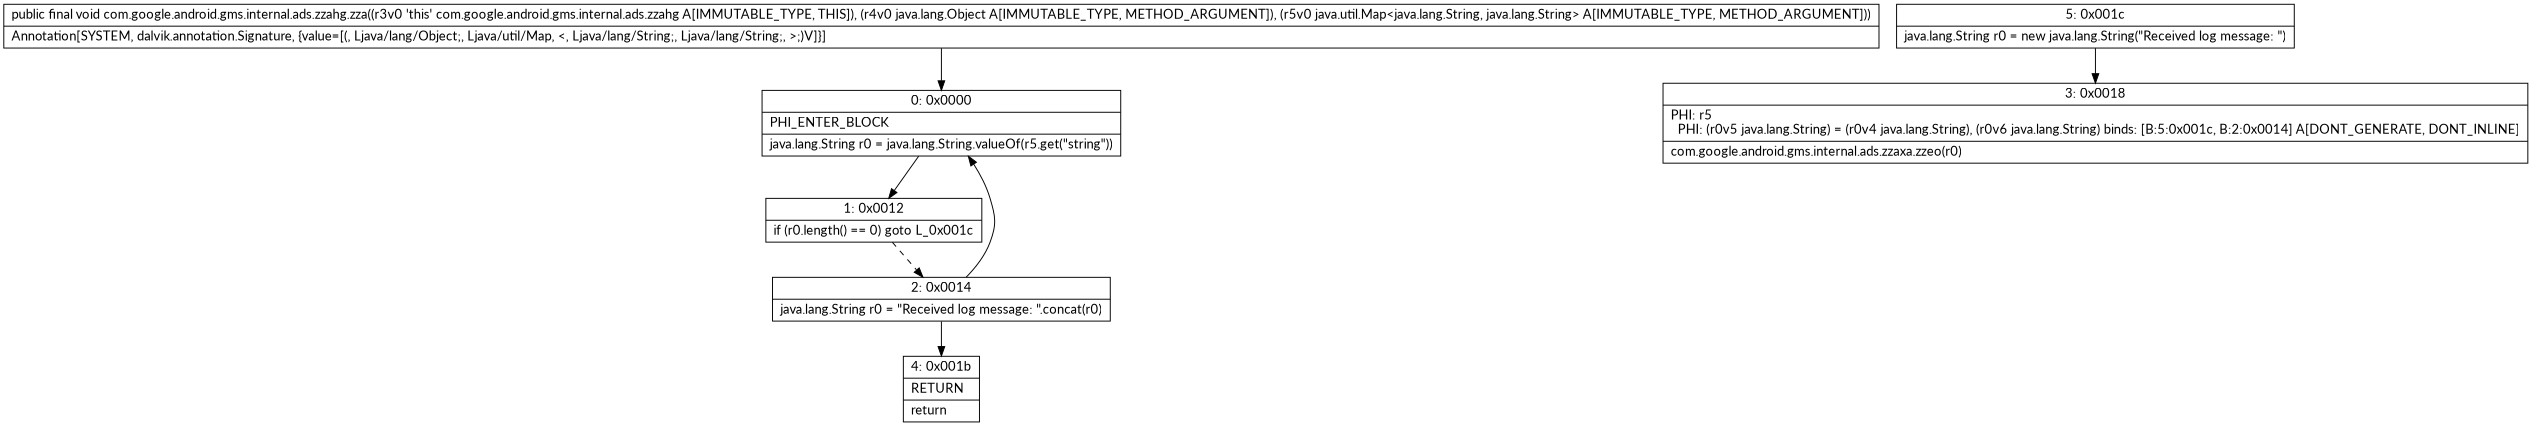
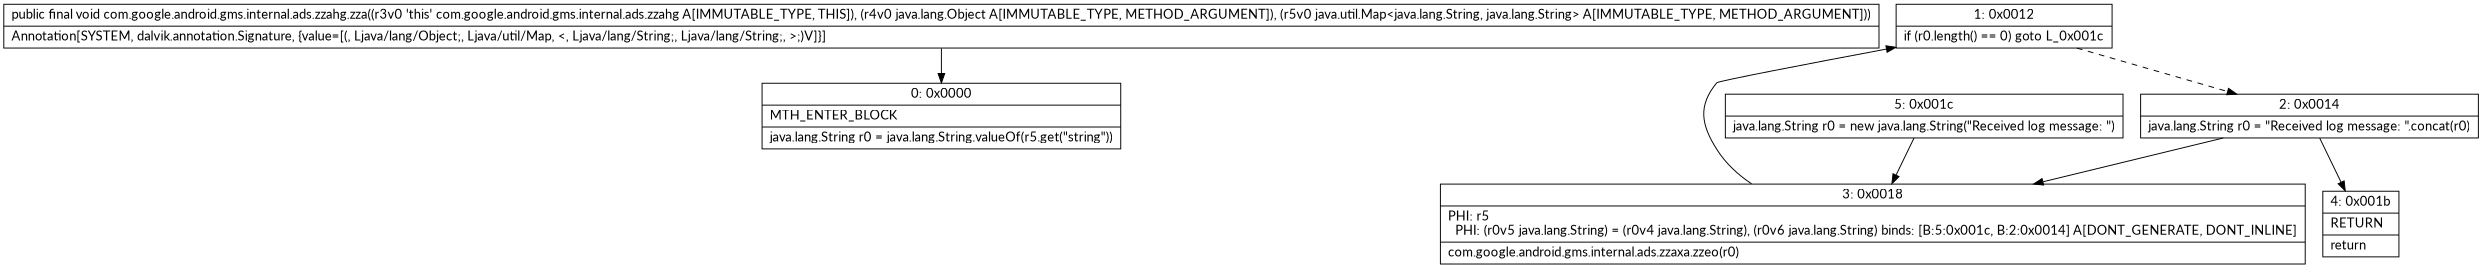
(830, 123) -> (834, 116)
(907, 173) -> (1742, 77)
(995, 223) -> (2133, 160)
